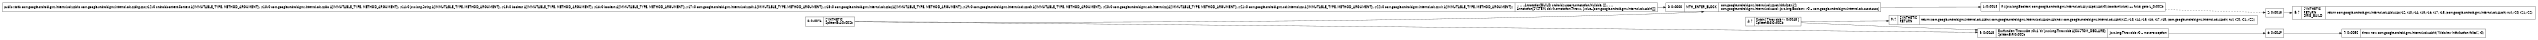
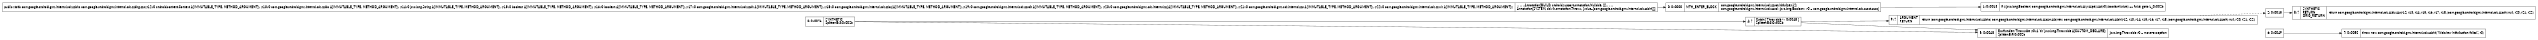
(2214, 11) -> (2232, 14)
(2313, 16) -> (2314, 16)
(1908, 18) -> (1909, 18)
(1278, 21) -> (1299, 22)
(839, 23) -> (839, 23)
(2216, 33) -> none
